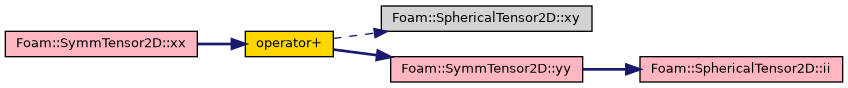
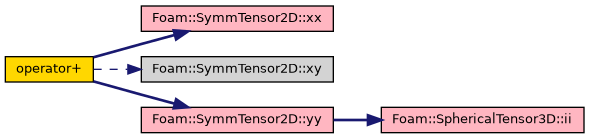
(487, 19) -> (237, 69)
(215, 44) -> (134, 46)
(741, 69) -> (483, 120)
